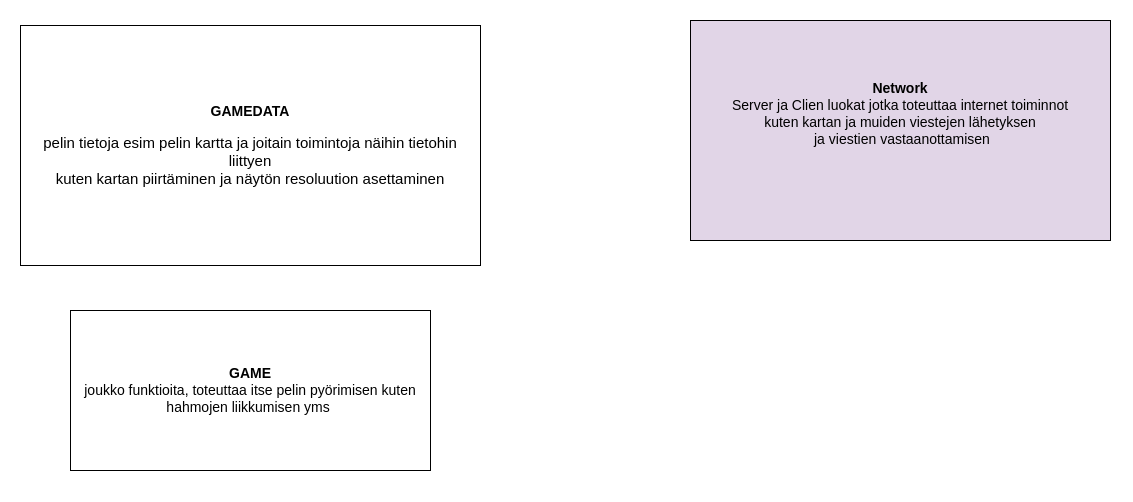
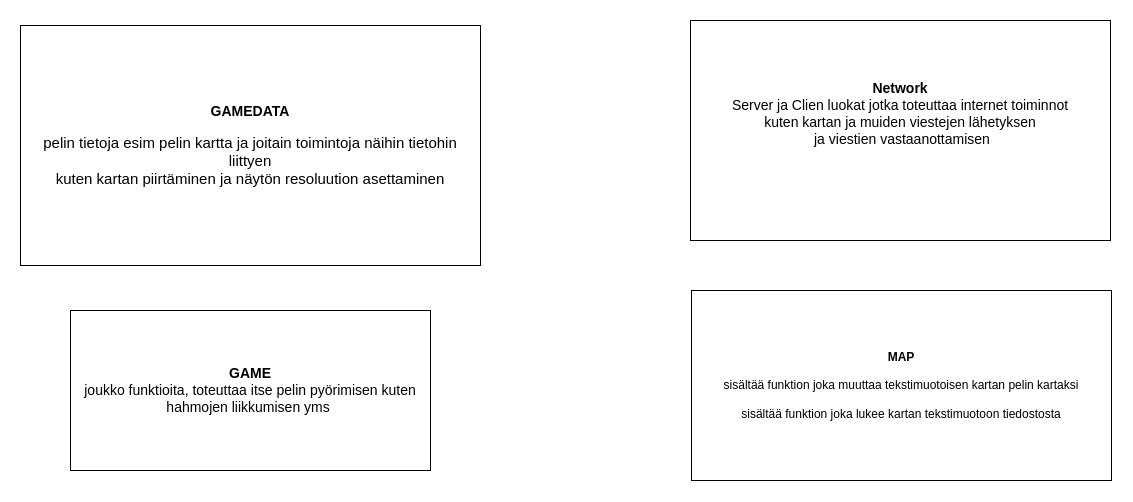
(901, 131) -> (901, 131)
none -> (902, 386)
